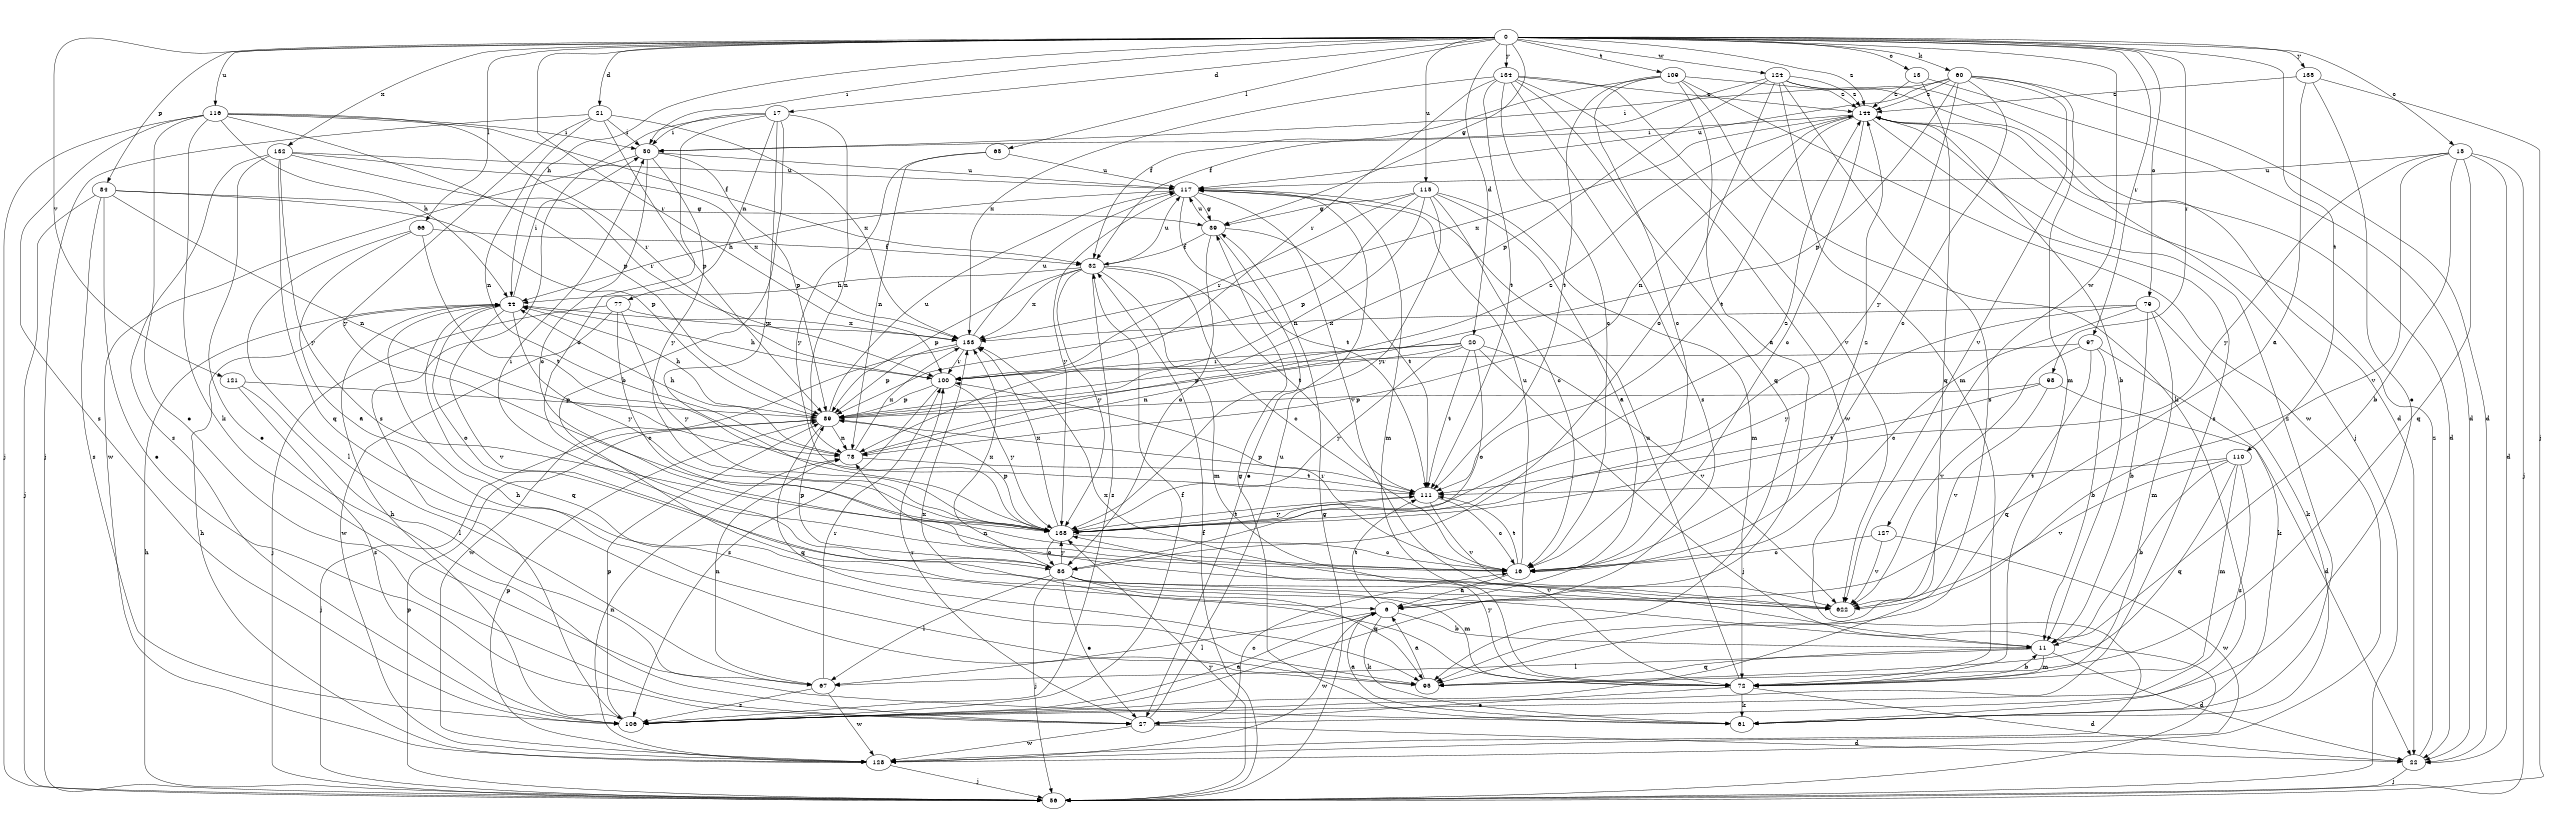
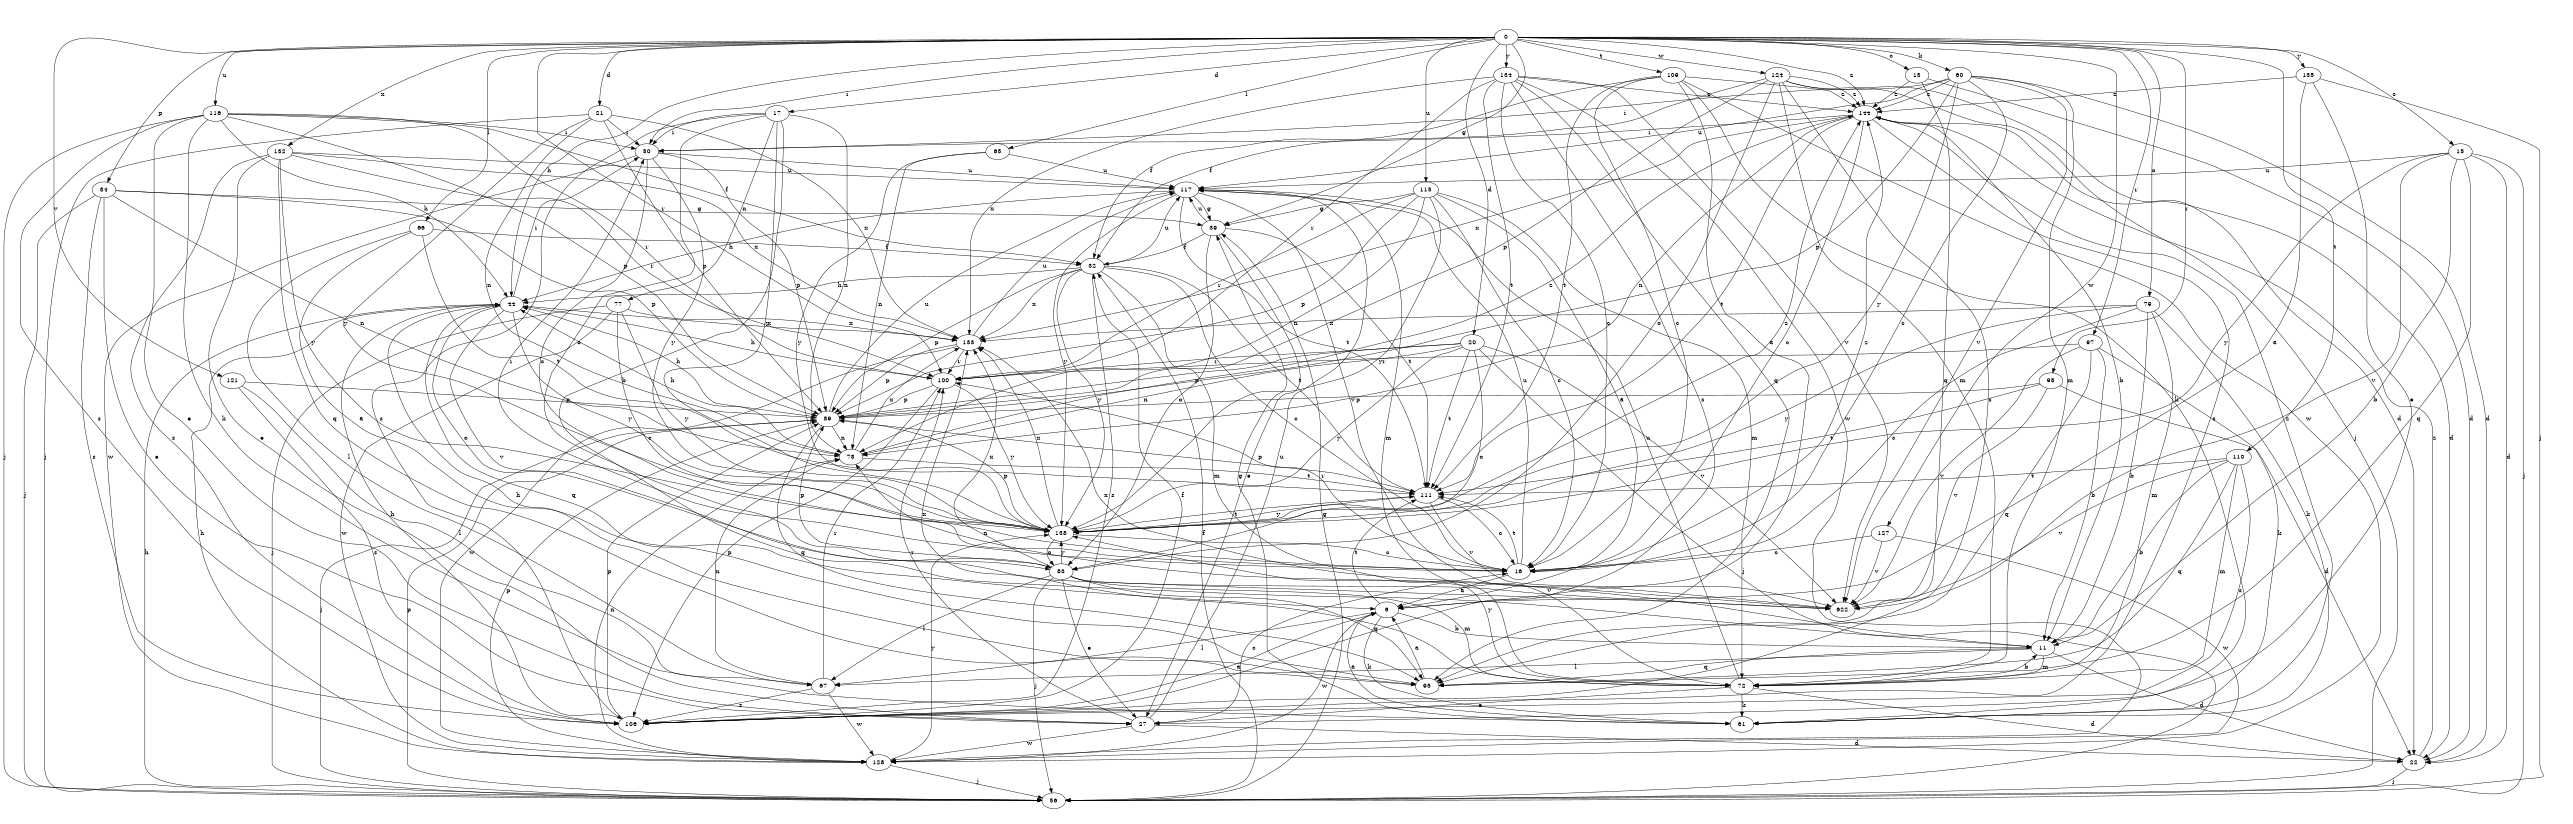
(730, 553) -> (730, 553)
(1245, 735) -> (931, 615)
